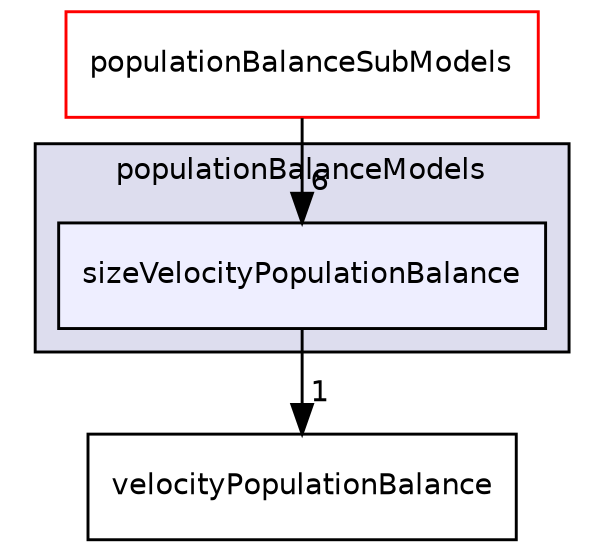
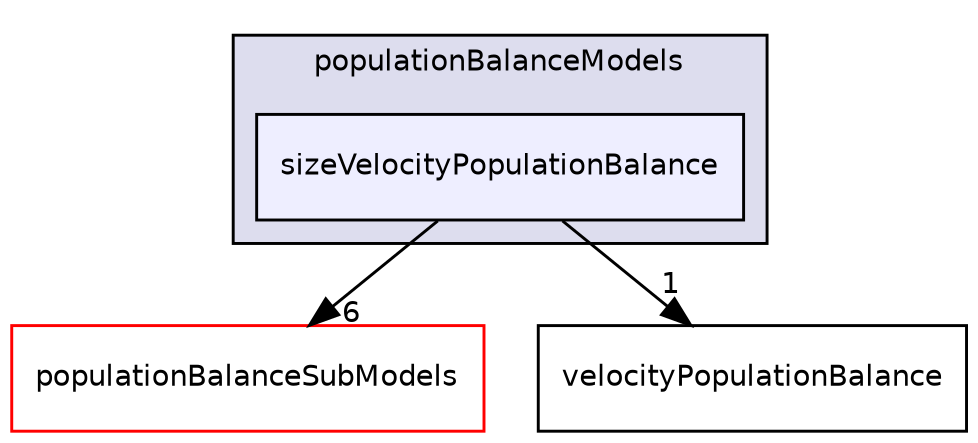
(302, 161) -> (385, 264)
